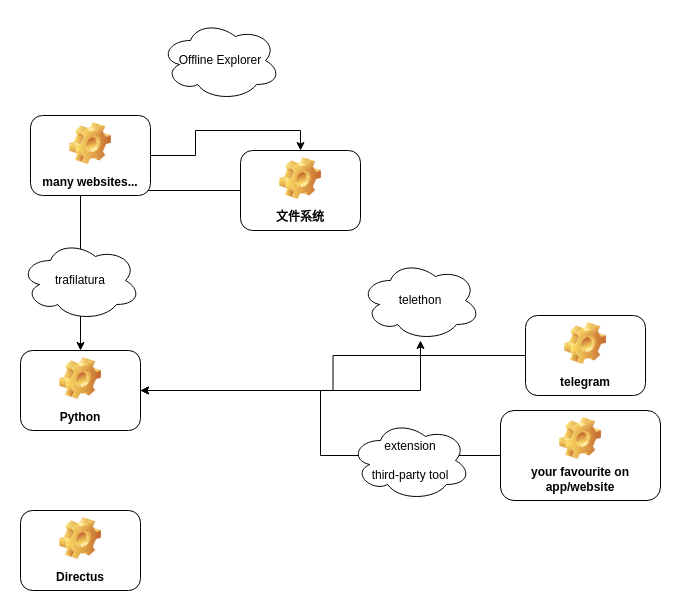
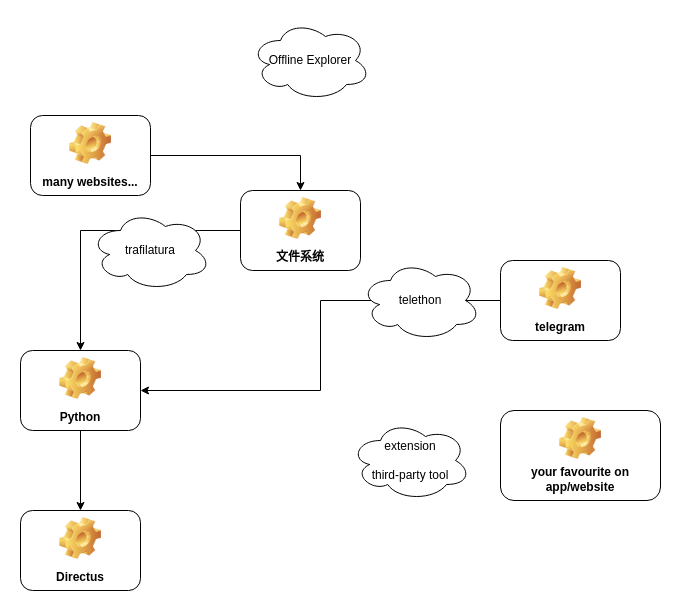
(221, 61) -> (311, 61)
(301, 191) -> (301, 231)
(81, 281) -> (151, 251)
(586, 356) -> (561, 301)
(400, 391) -> (81, 467)
(321, 443) -> none
